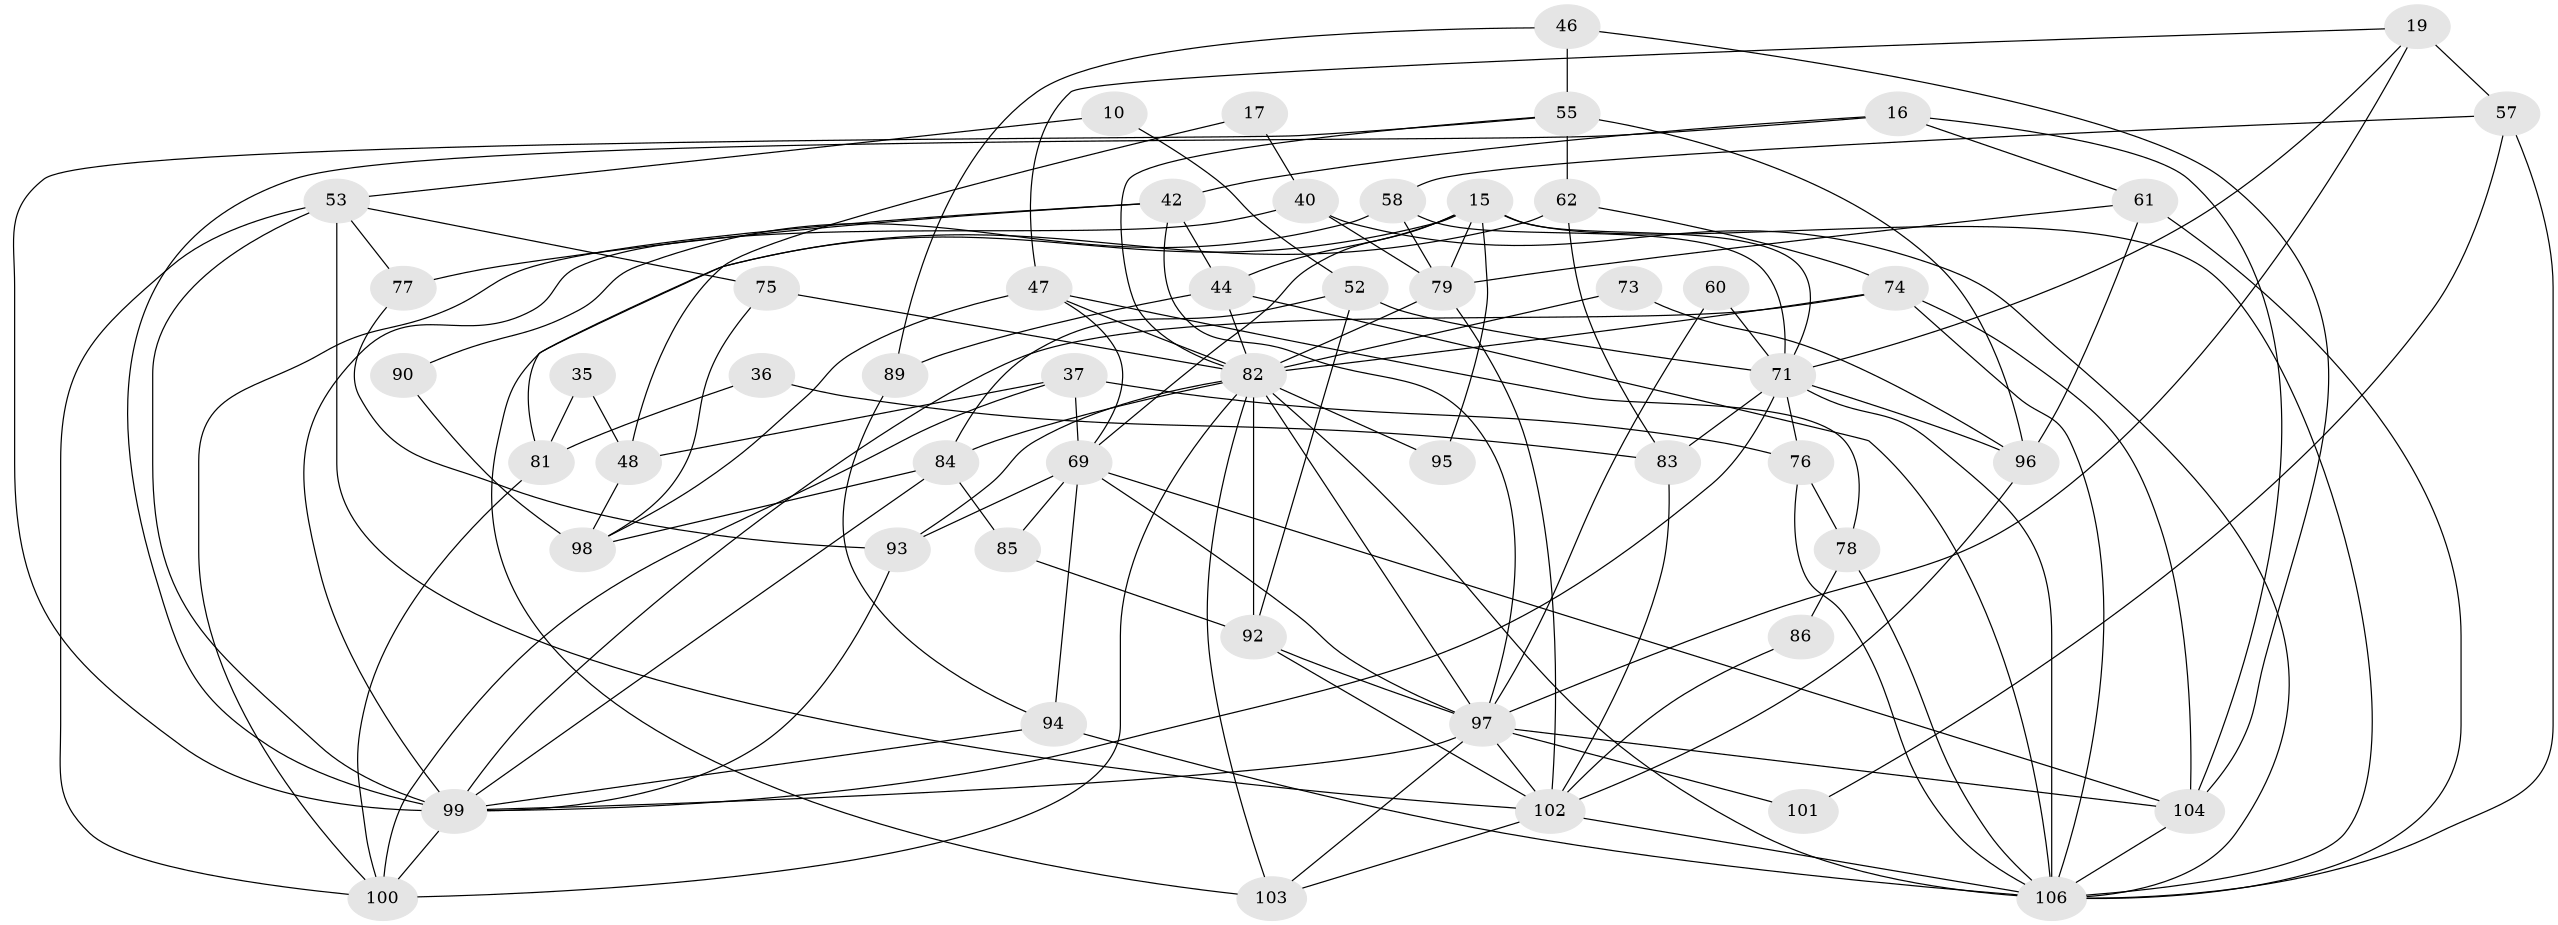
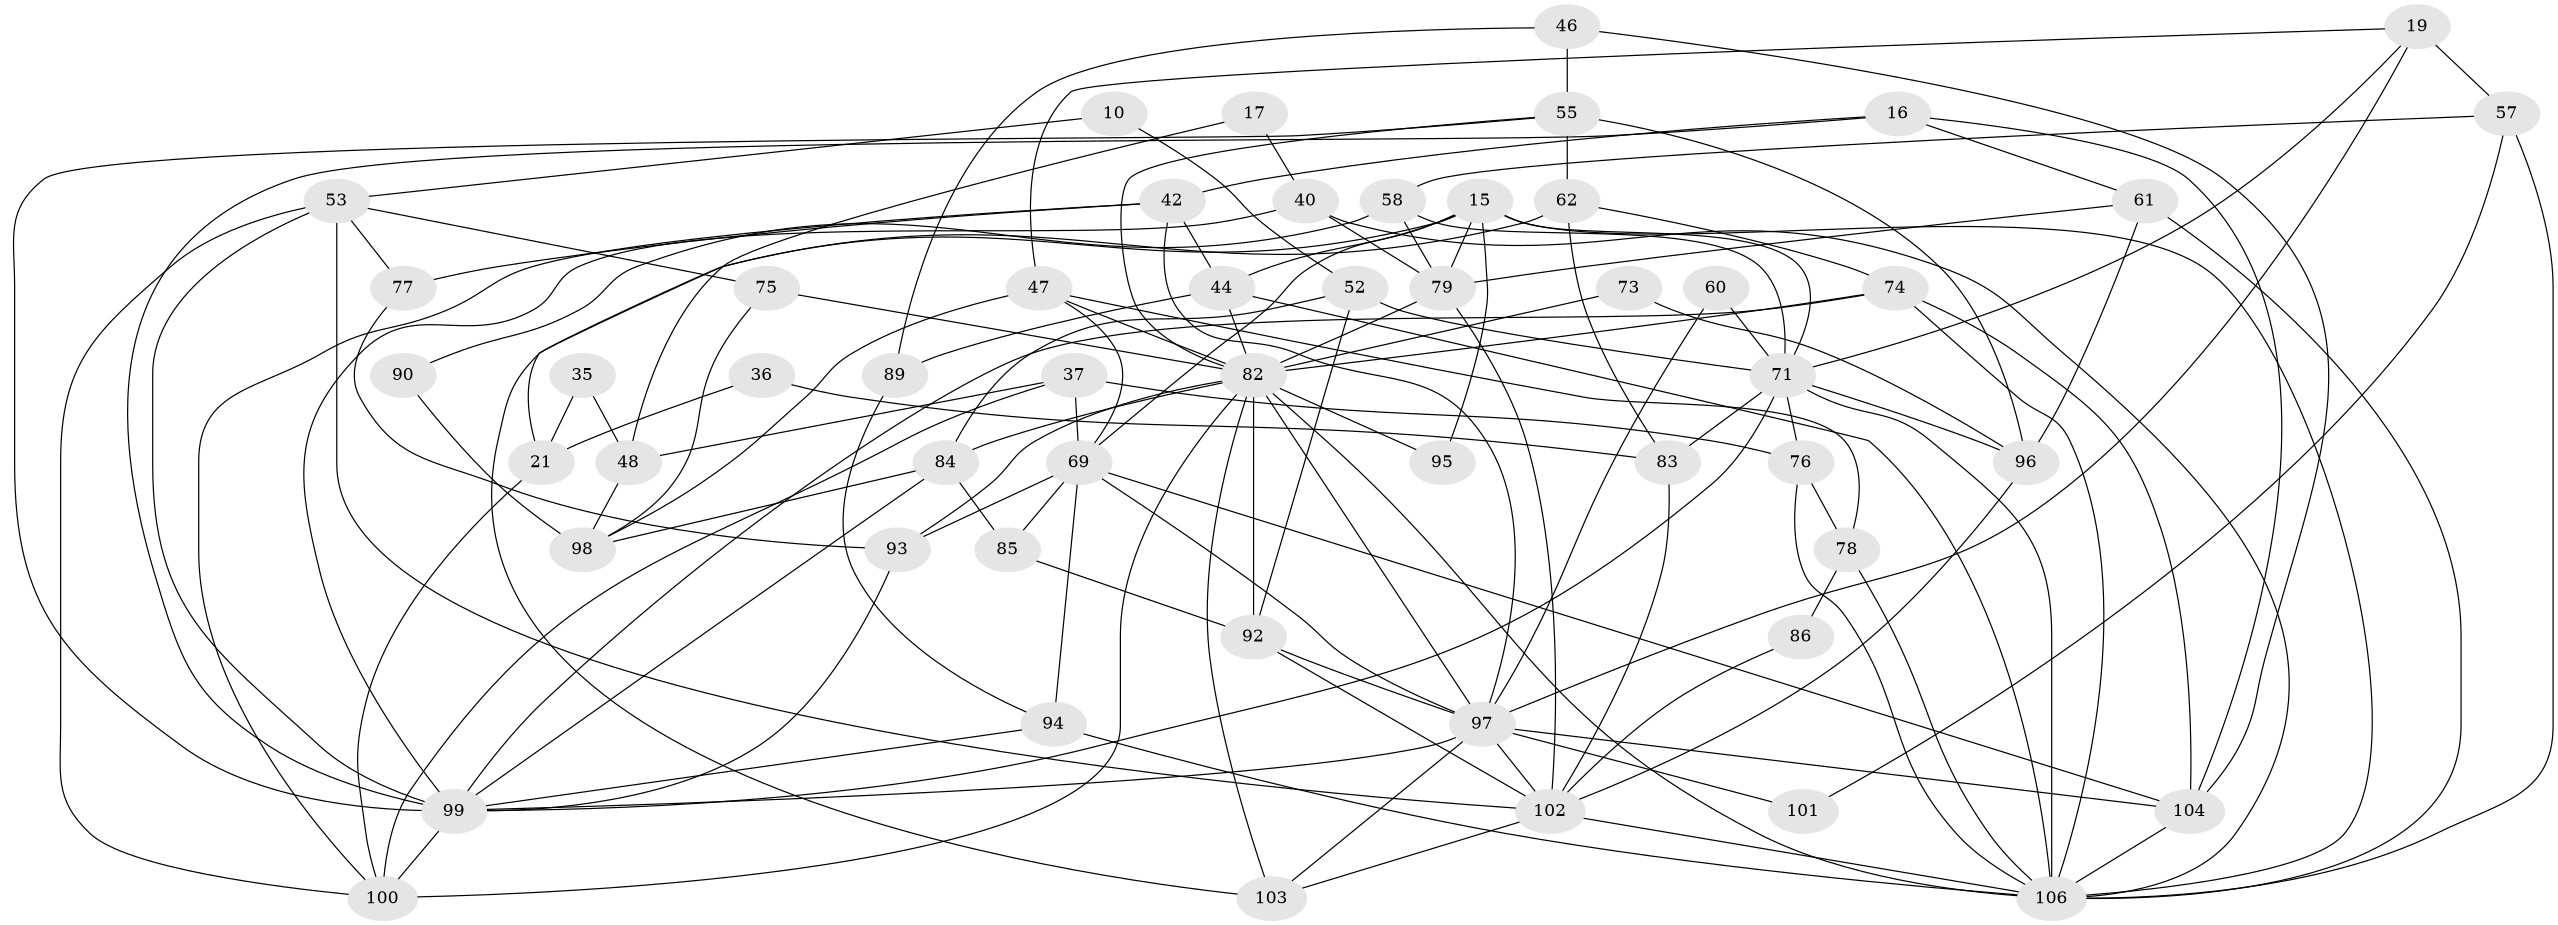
(541, 463) -> (541, 463)
